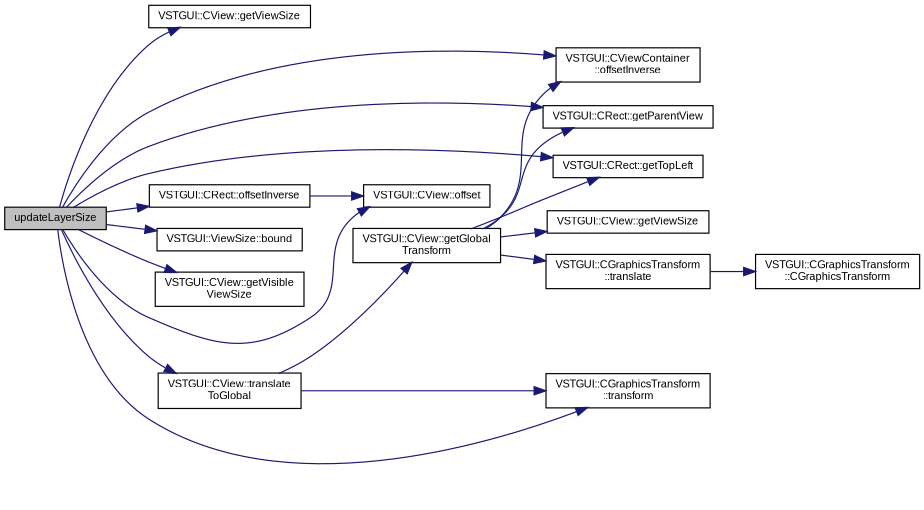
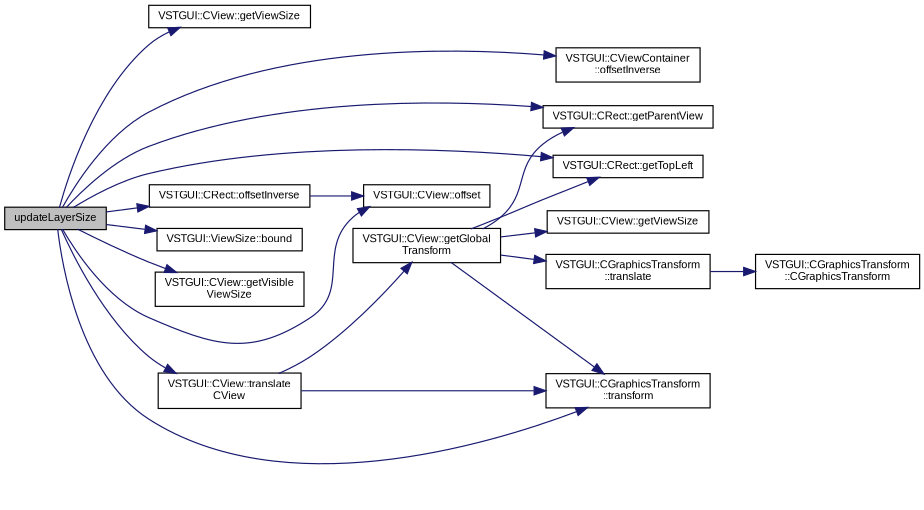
(522, 144) -> (523, 315)
(230, 391) -> (230, 391)
